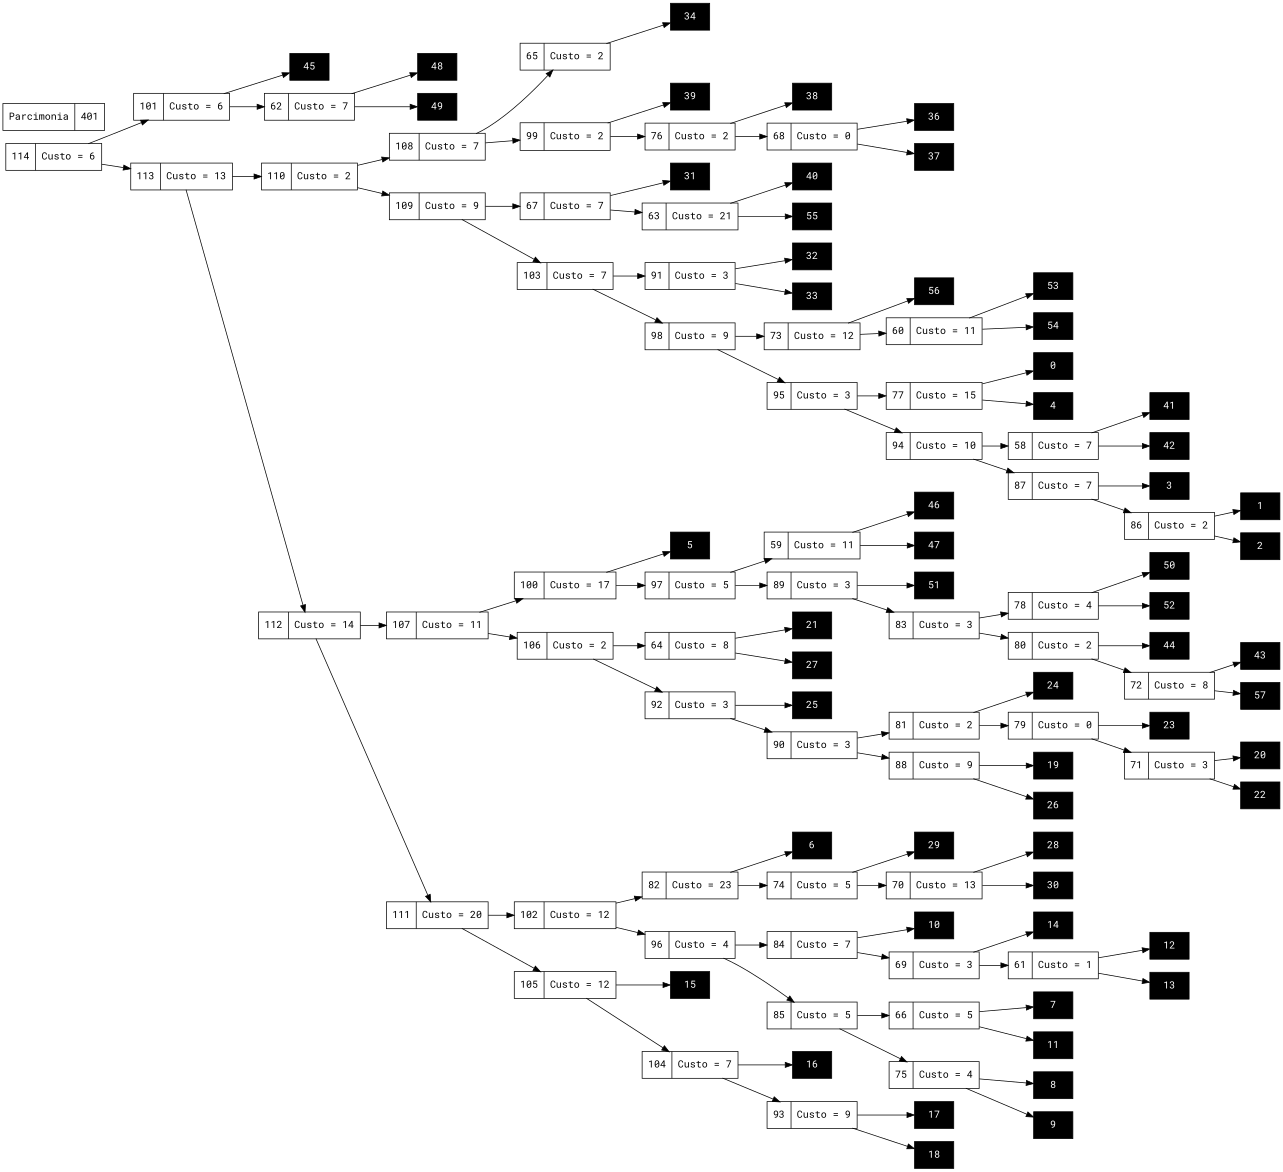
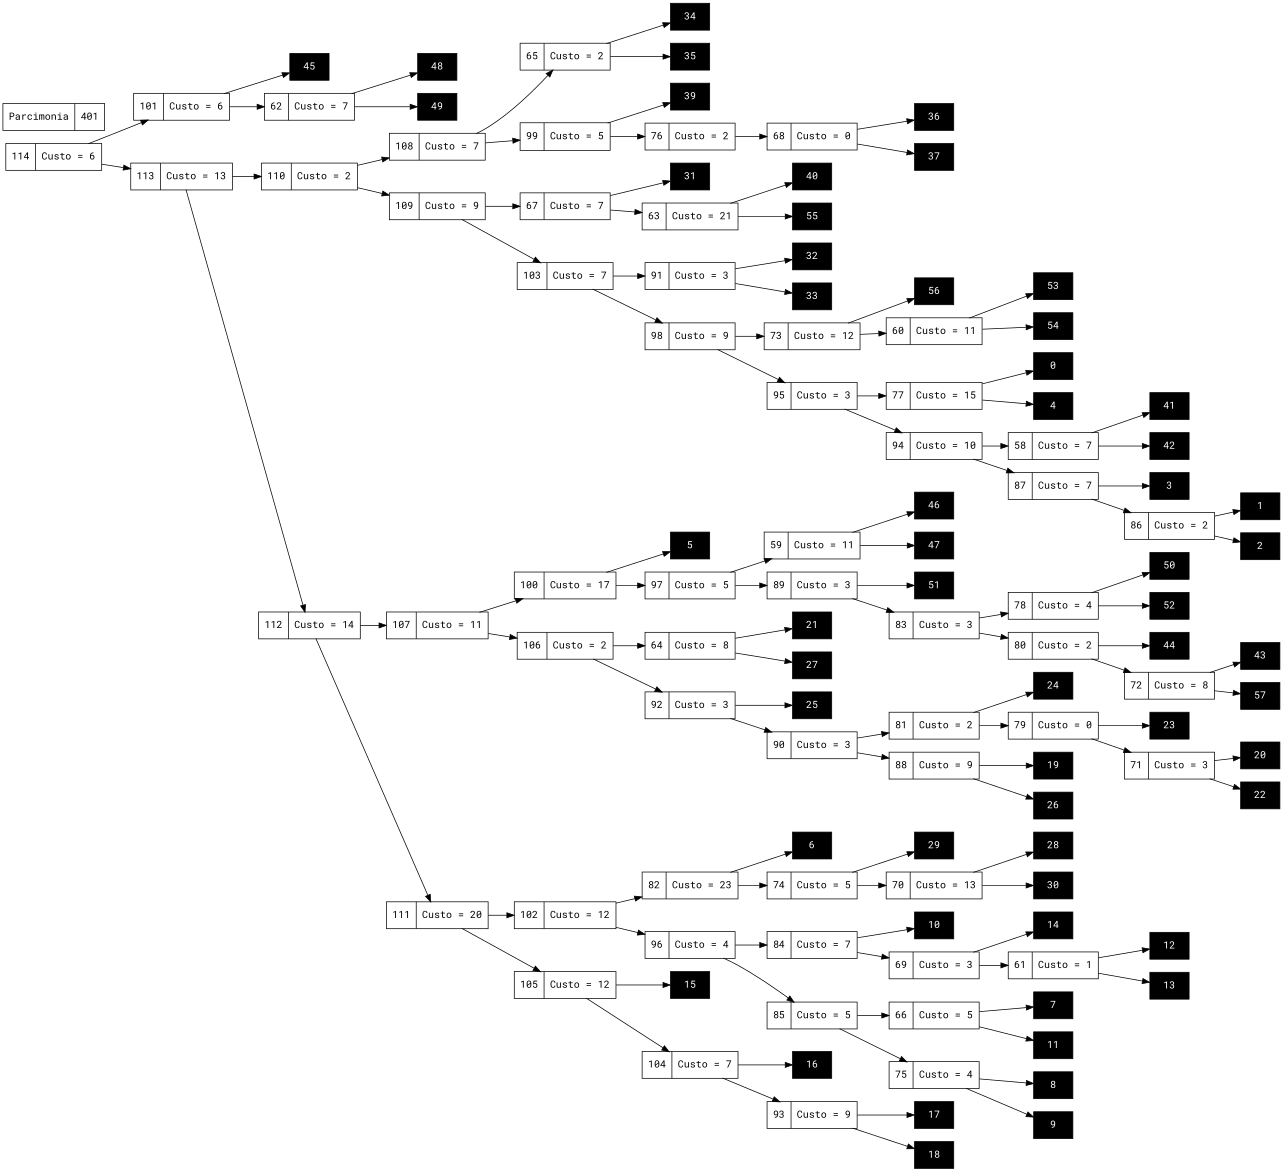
none -> (690, 57)
(812, 97) -> none
(577, 136) -> (577, 136)
